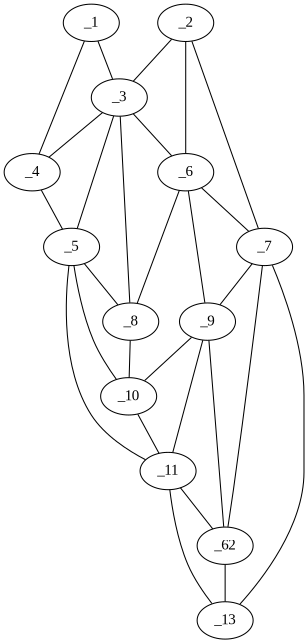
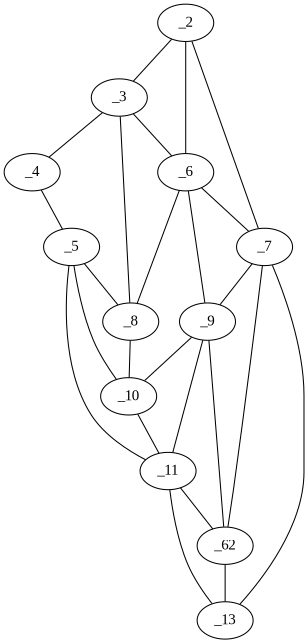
(91, 23) -> none
(95, 172) -> none
